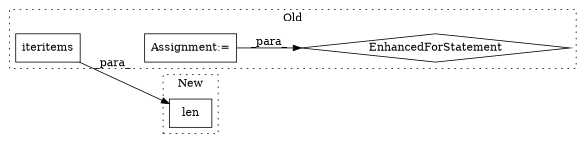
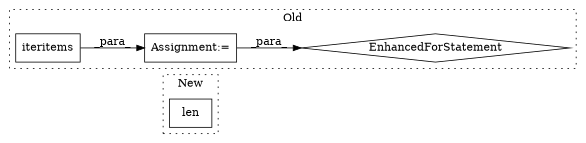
(121, 81) -> (109, 48)
